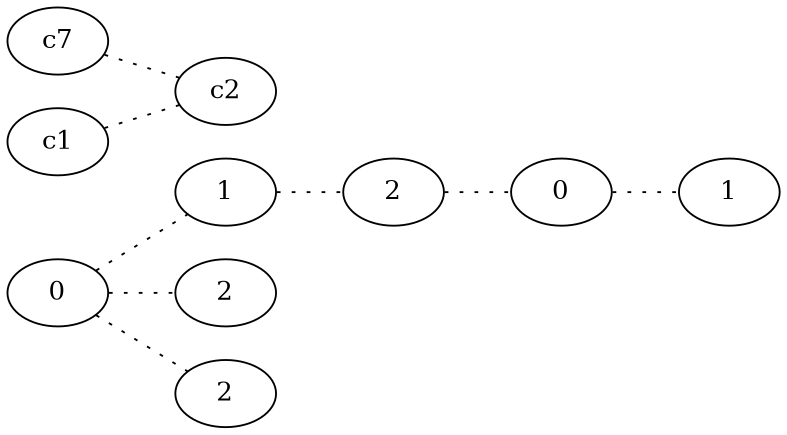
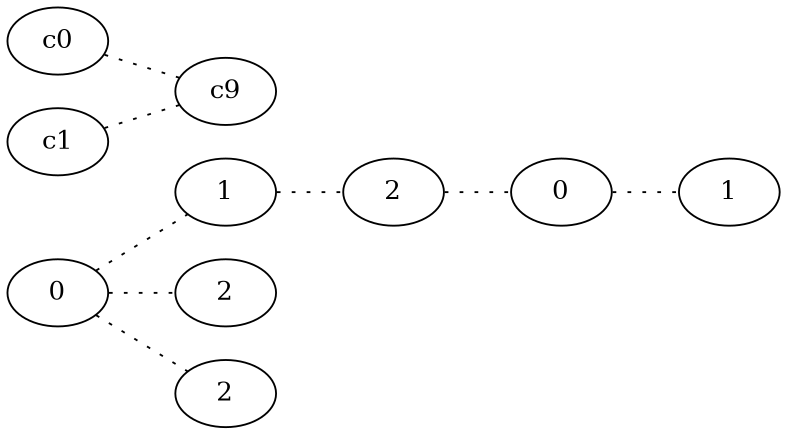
(58, 41) -> (58, 41)
(226, 91) -> (226, 91)
